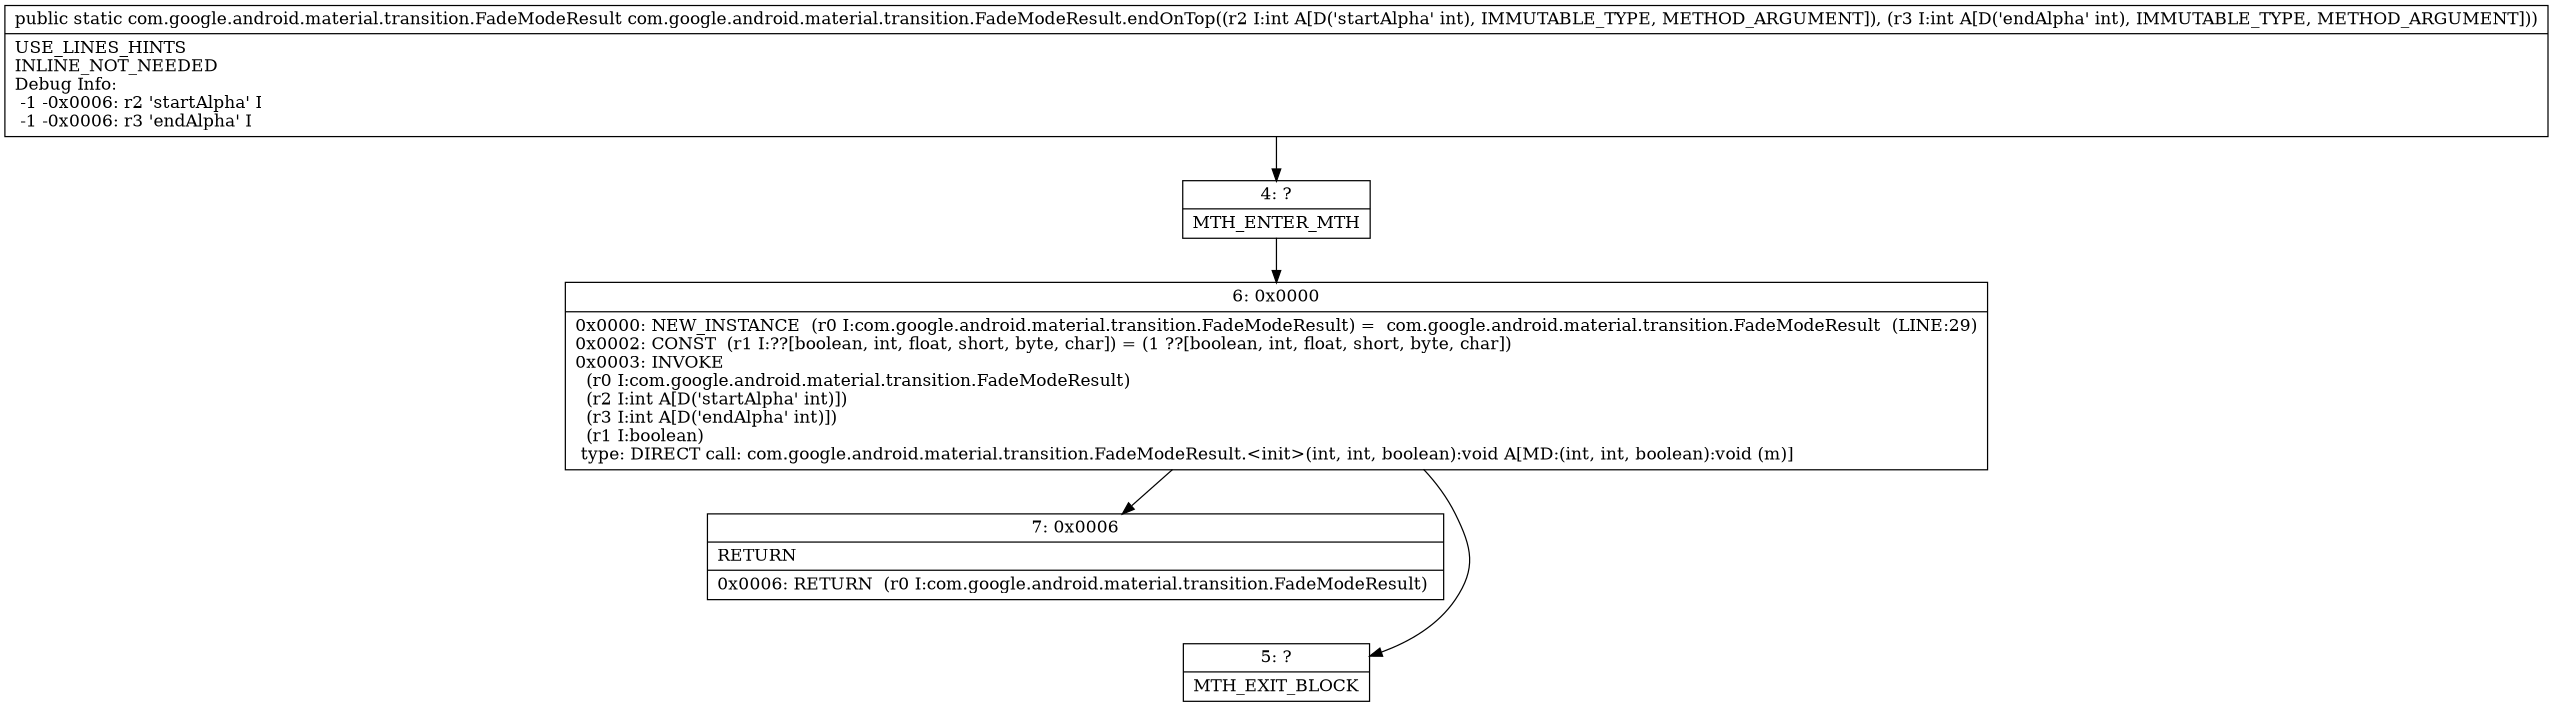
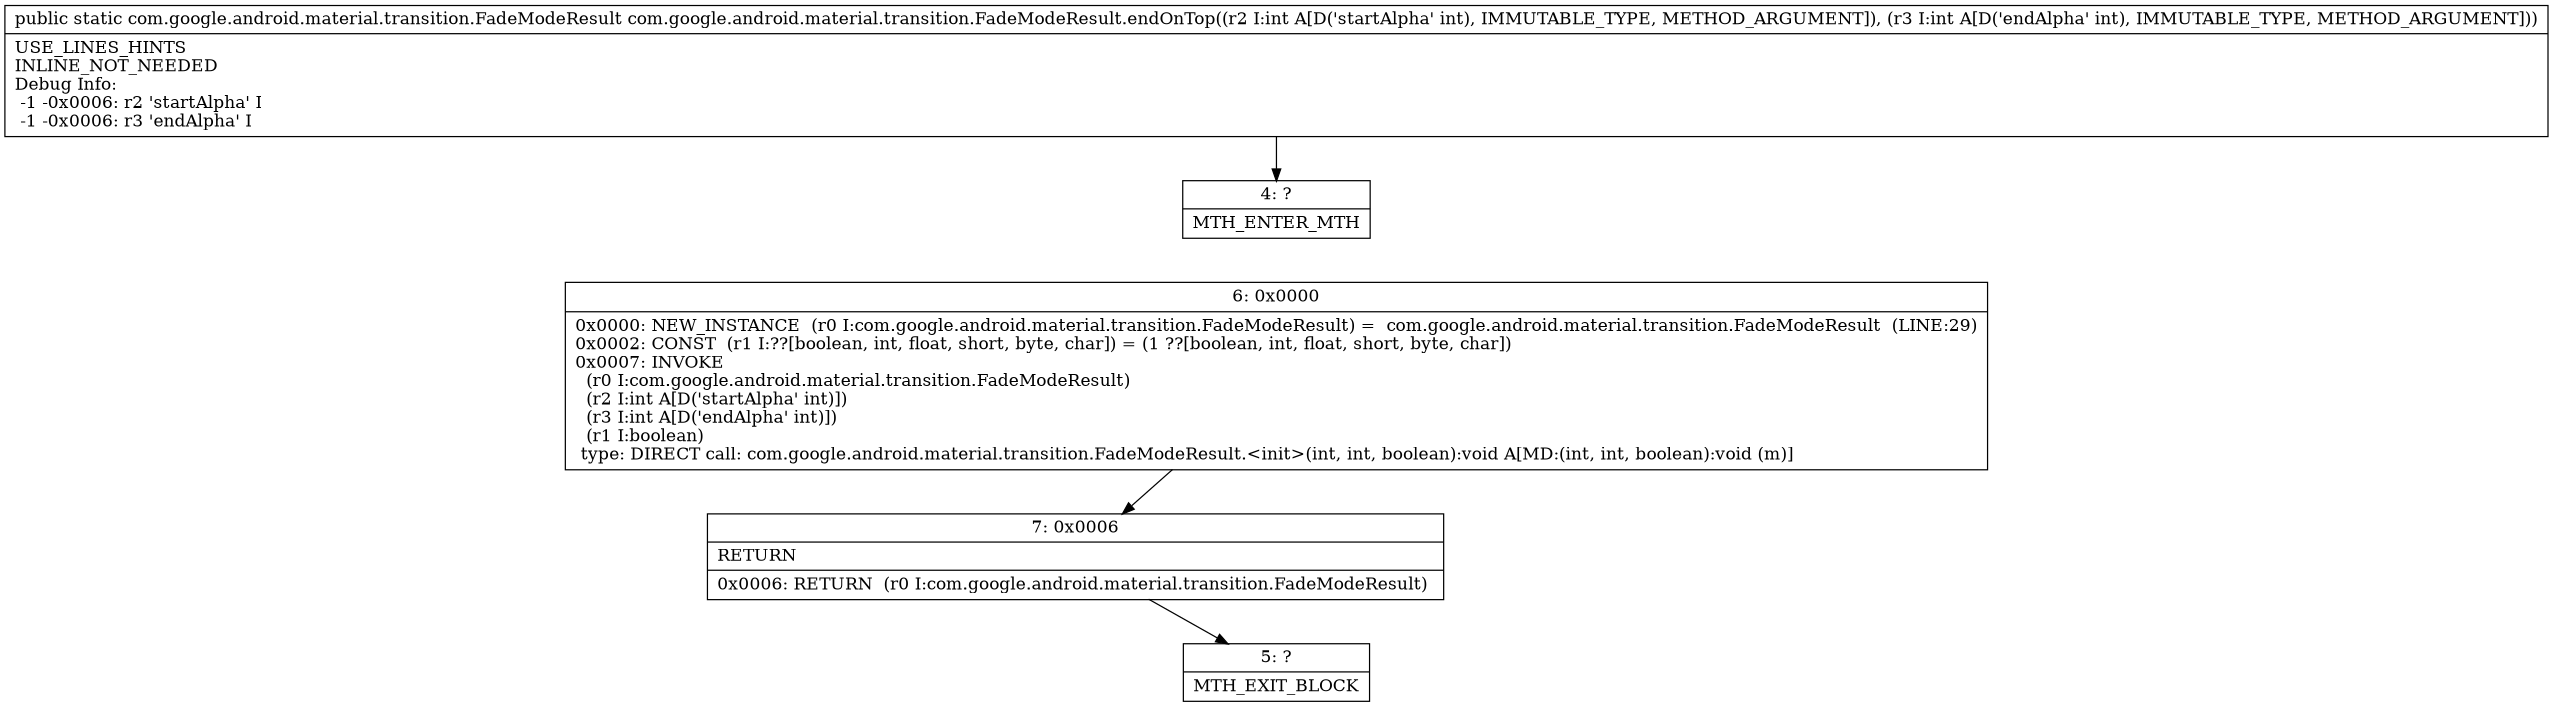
(1276, 254) -> none
(655, 363) -> (655, 363)
(1467, 575) -> (1183, 619)
